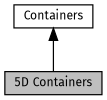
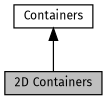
(53, 83) -> (53, 83)
